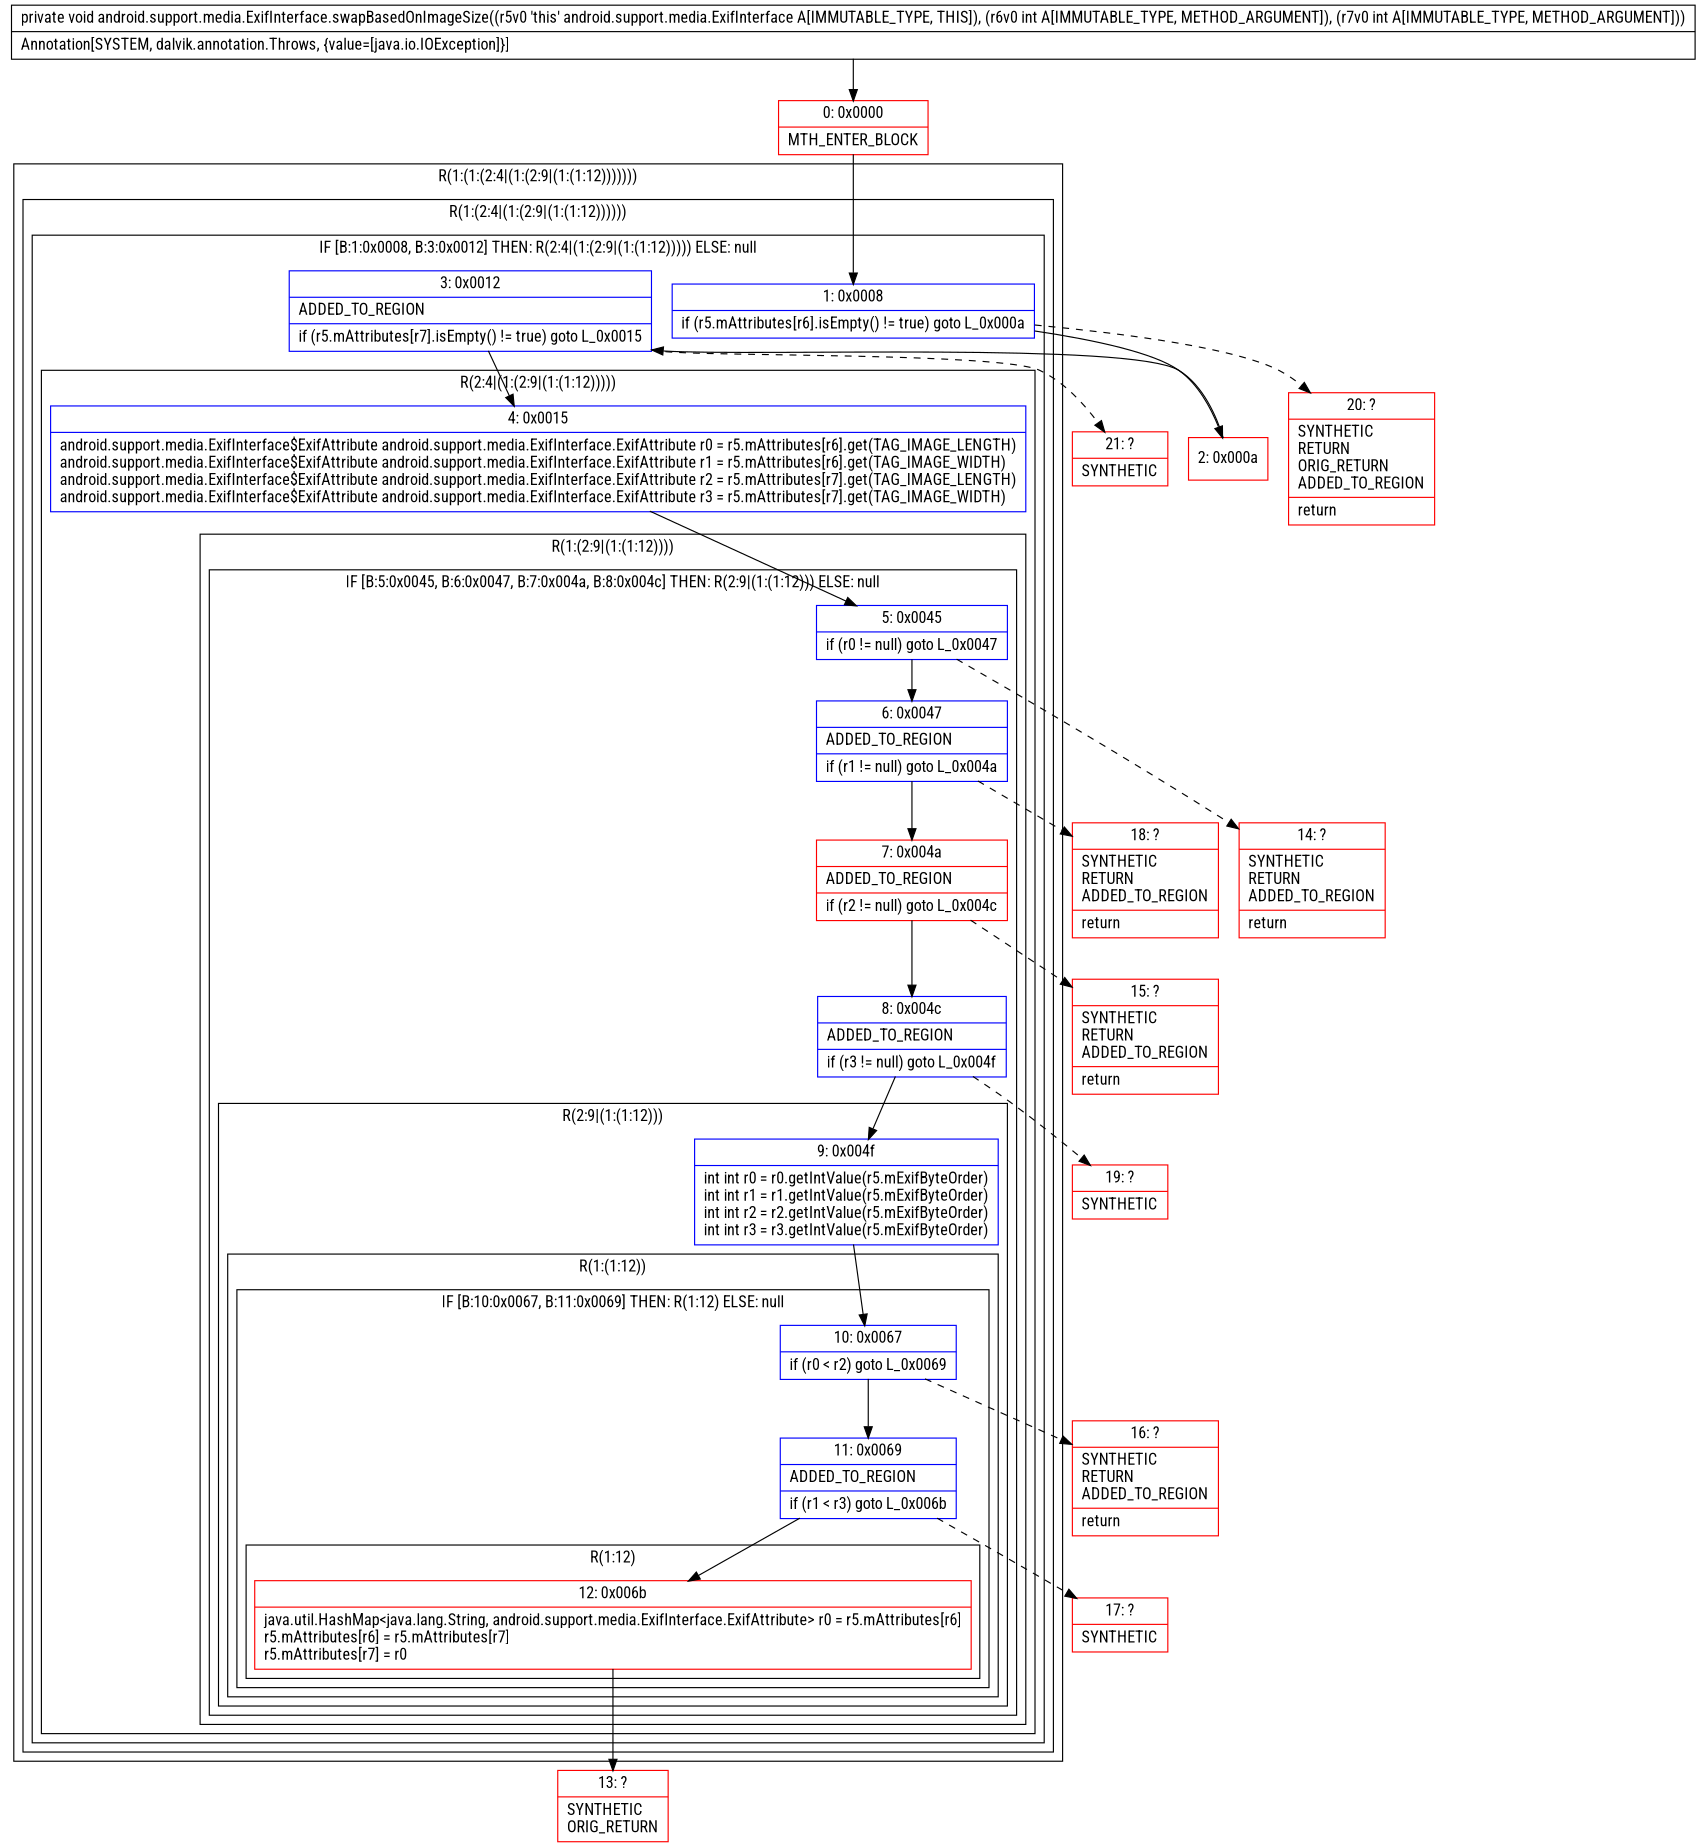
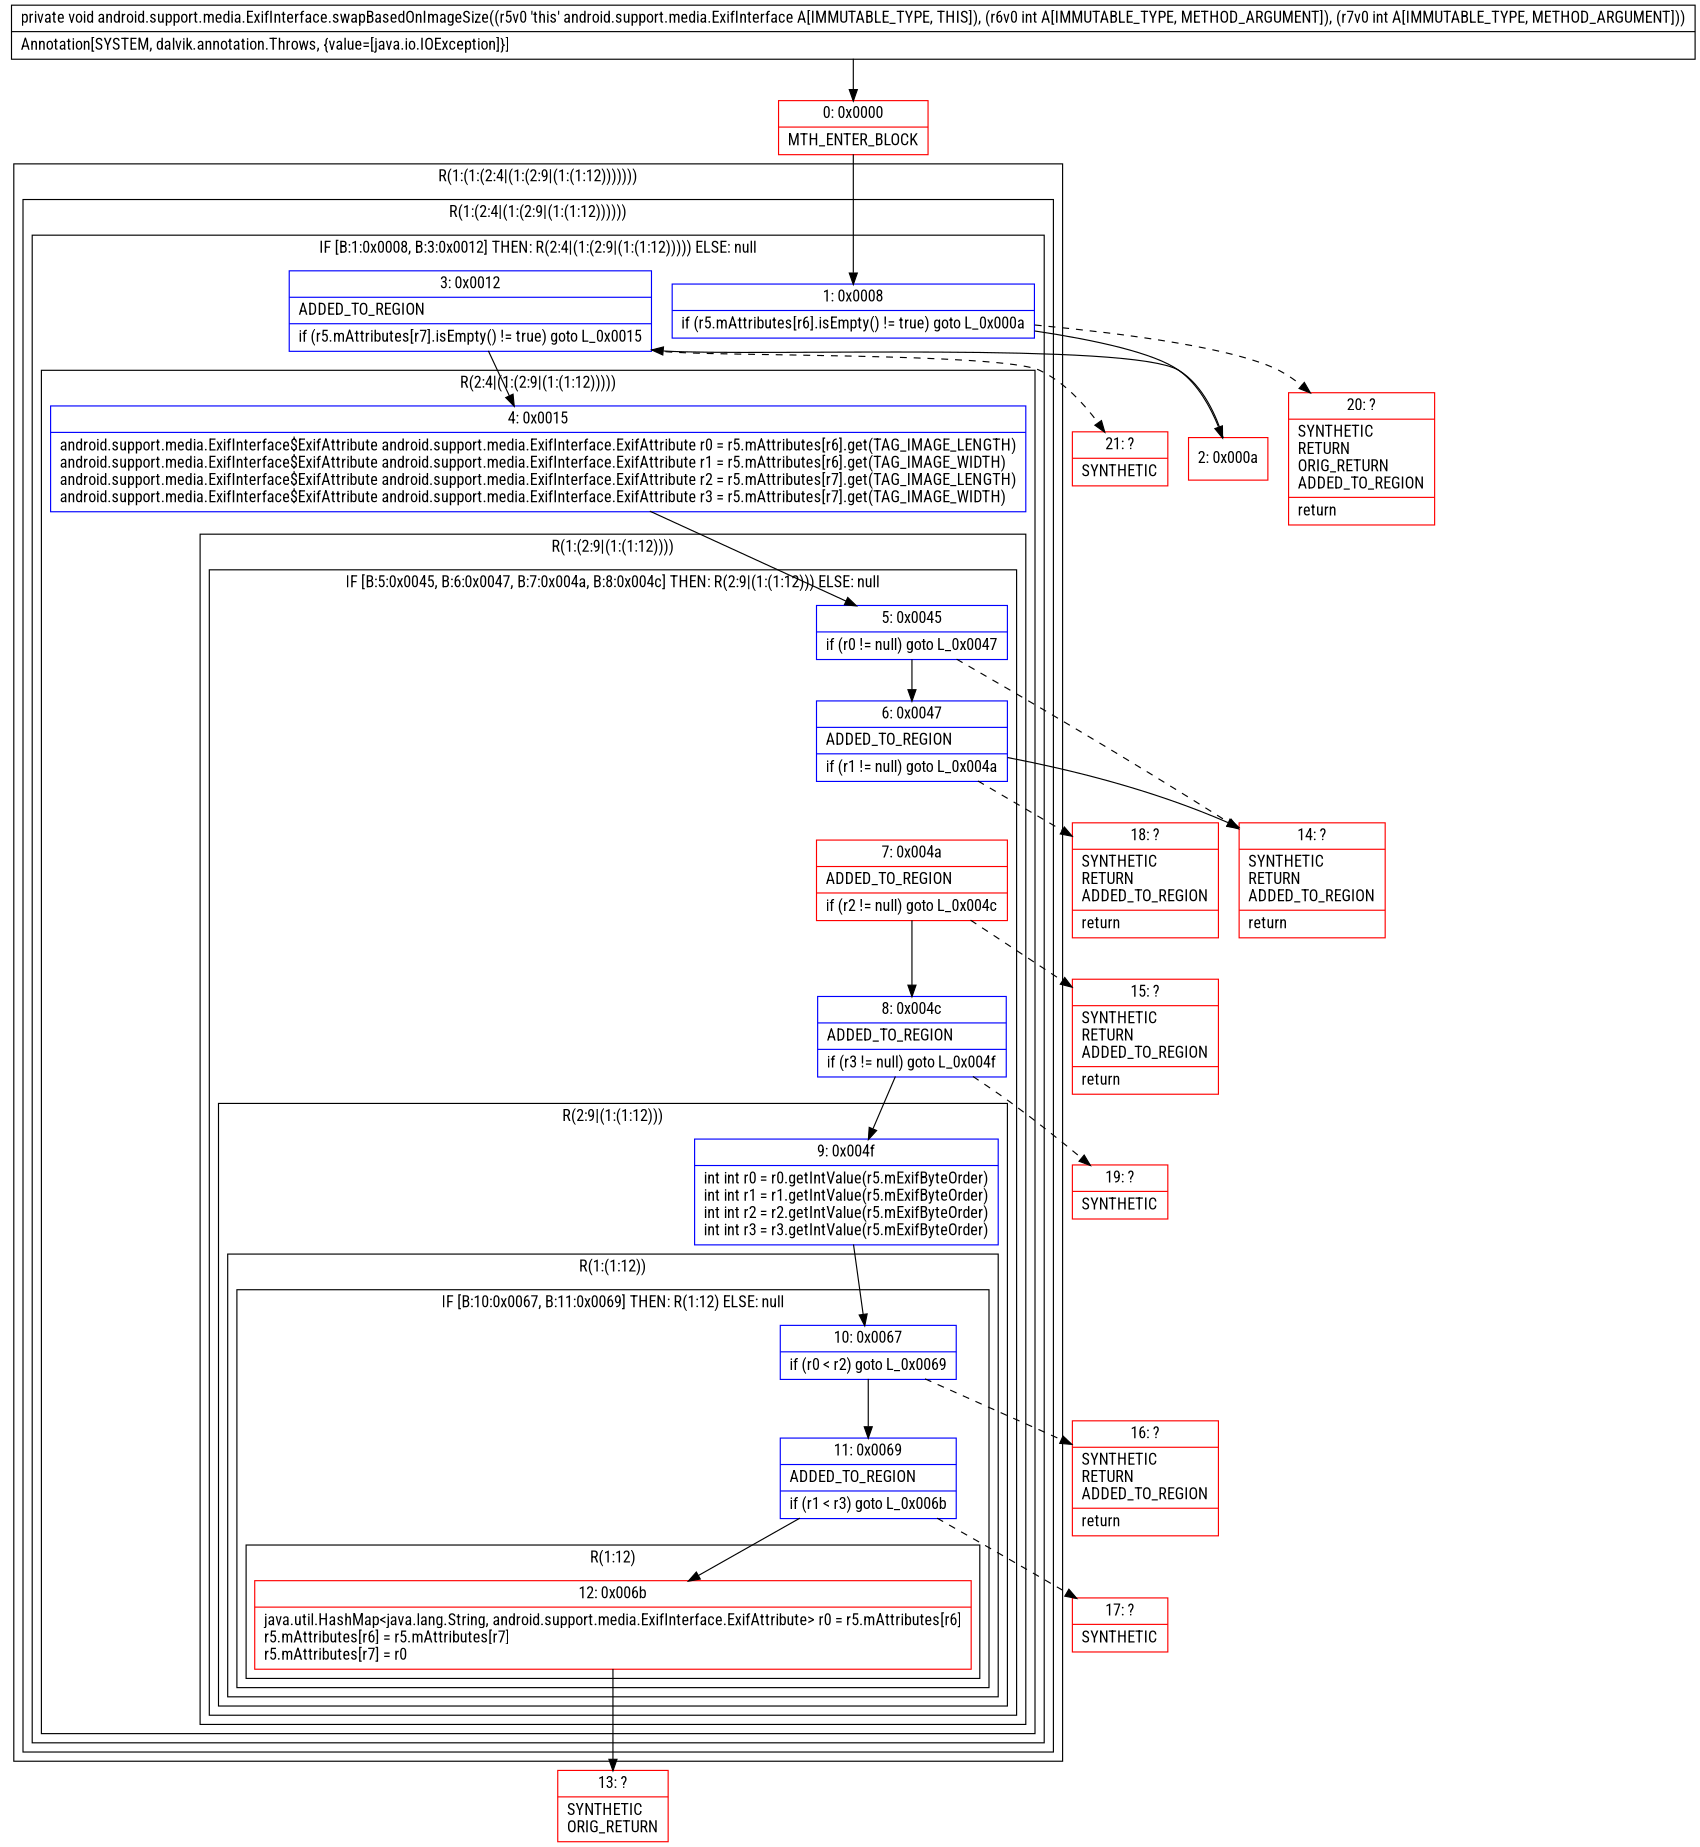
(912, 805) -> (1120, 784)
